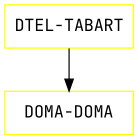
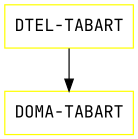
(69, 113) -> (69, 113)
